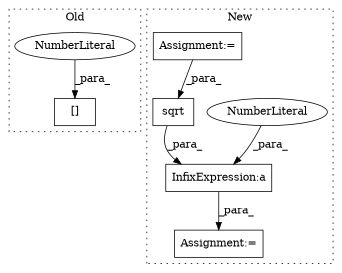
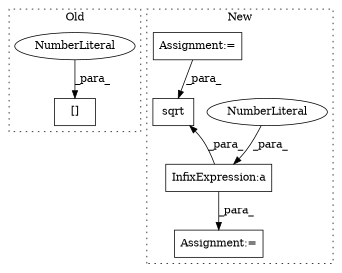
(165, 144) -> (207, 147)
